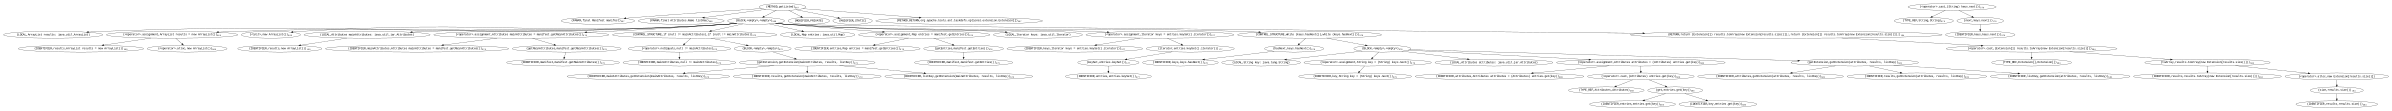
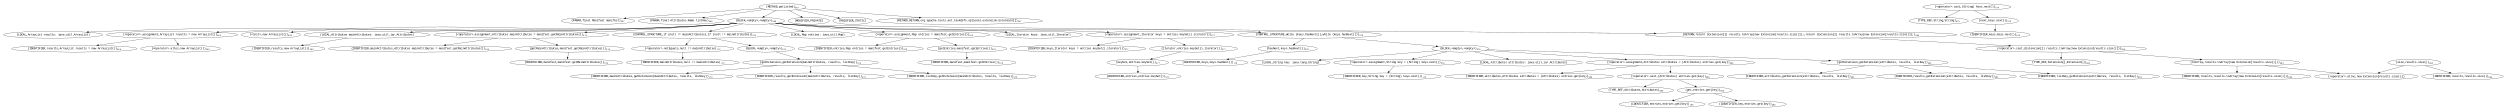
(2337, 82) -> (2392, 69)
